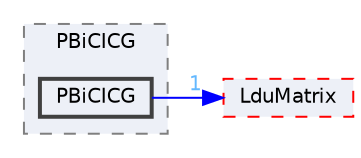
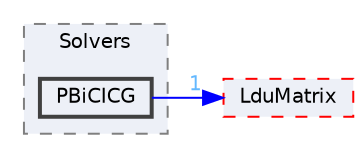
(96, 43) -> (96, 43)
